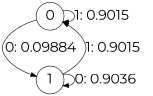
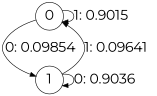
(44, 48) -> (44, 48)
(118, 48) -> (119, 48)
